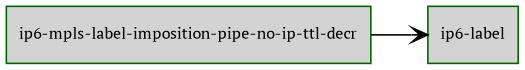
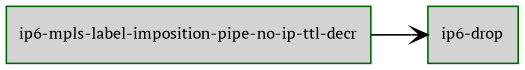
(473, 35) -> (473, 35)
